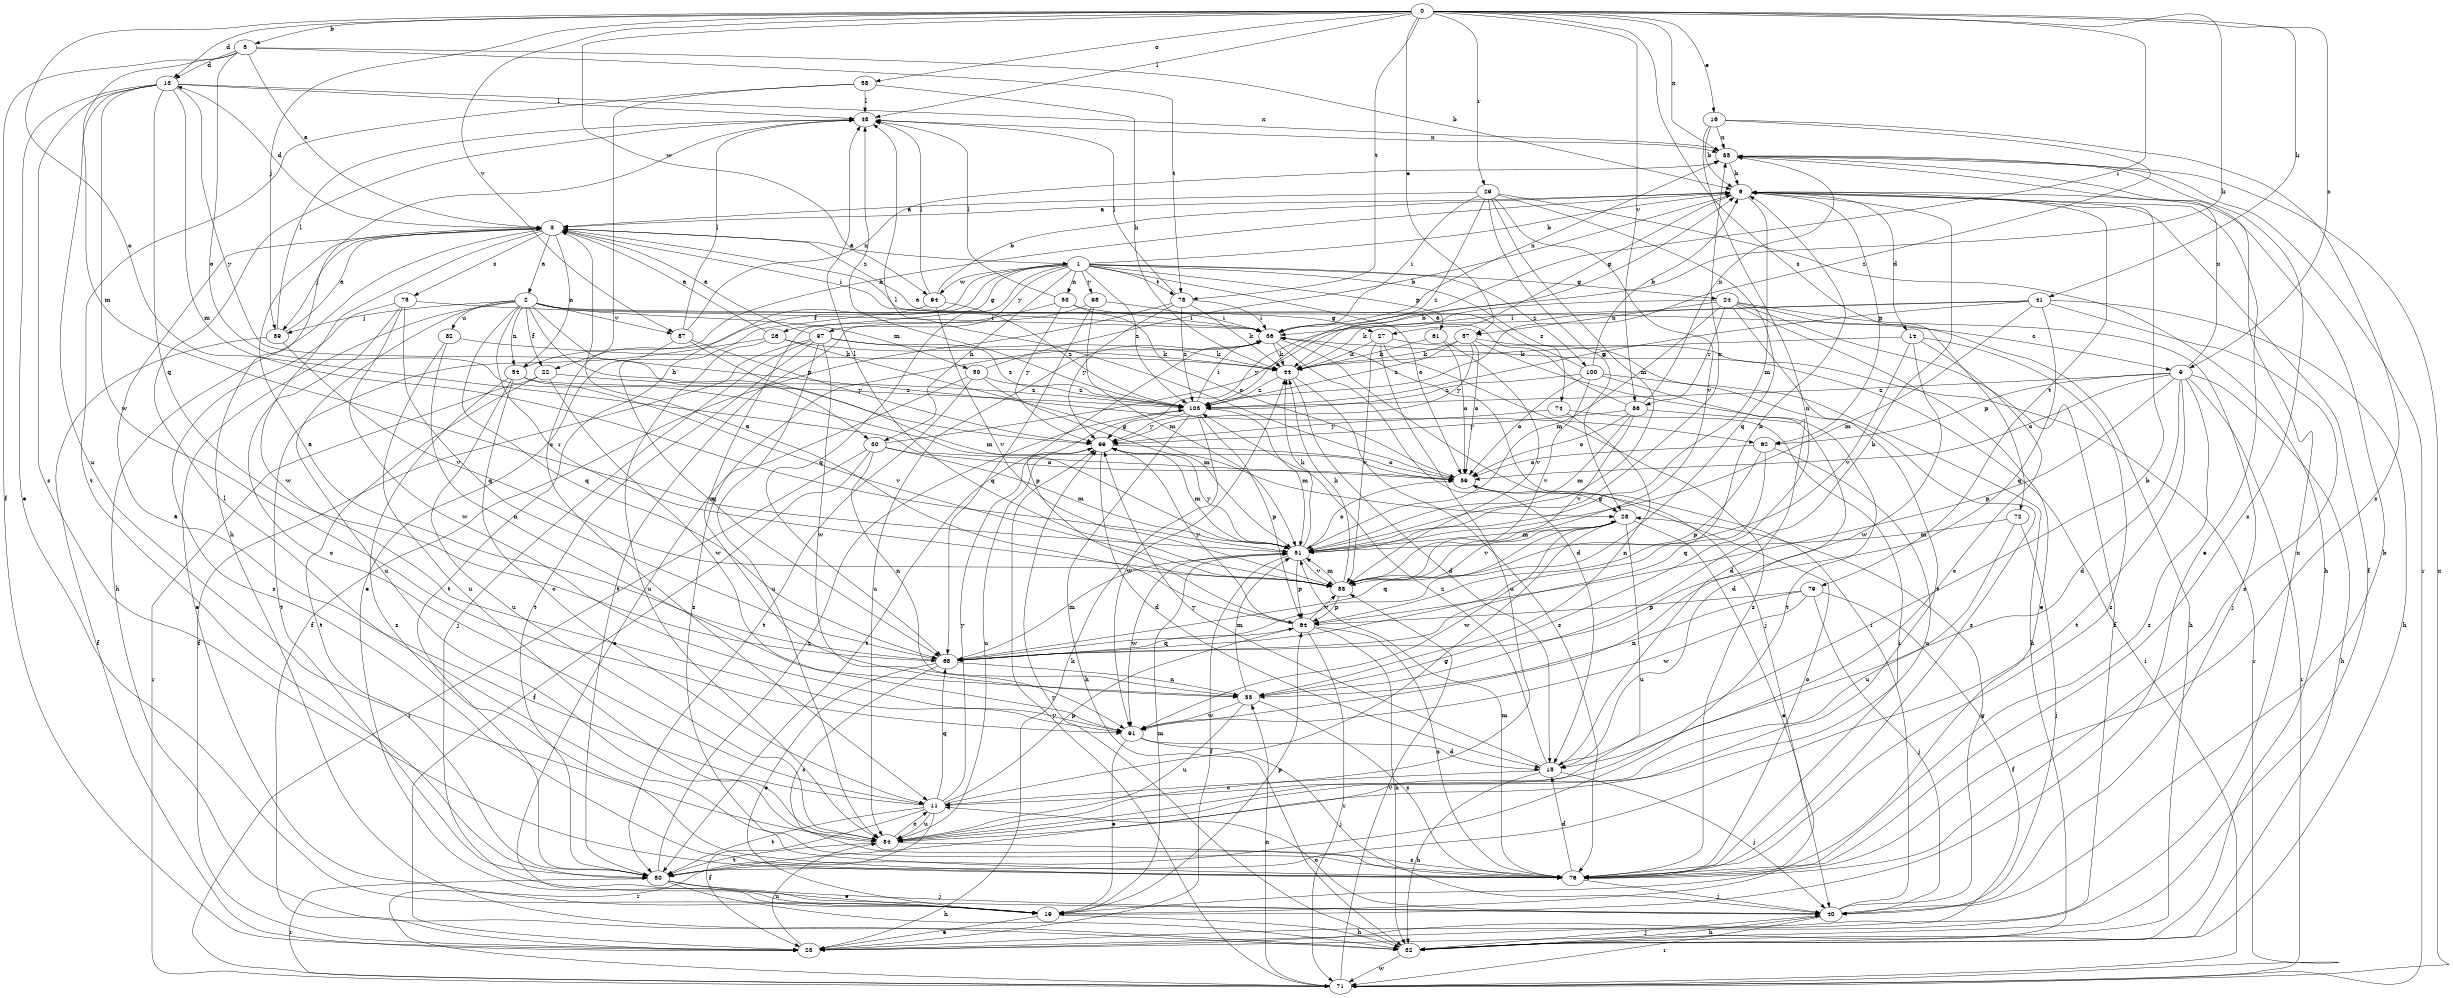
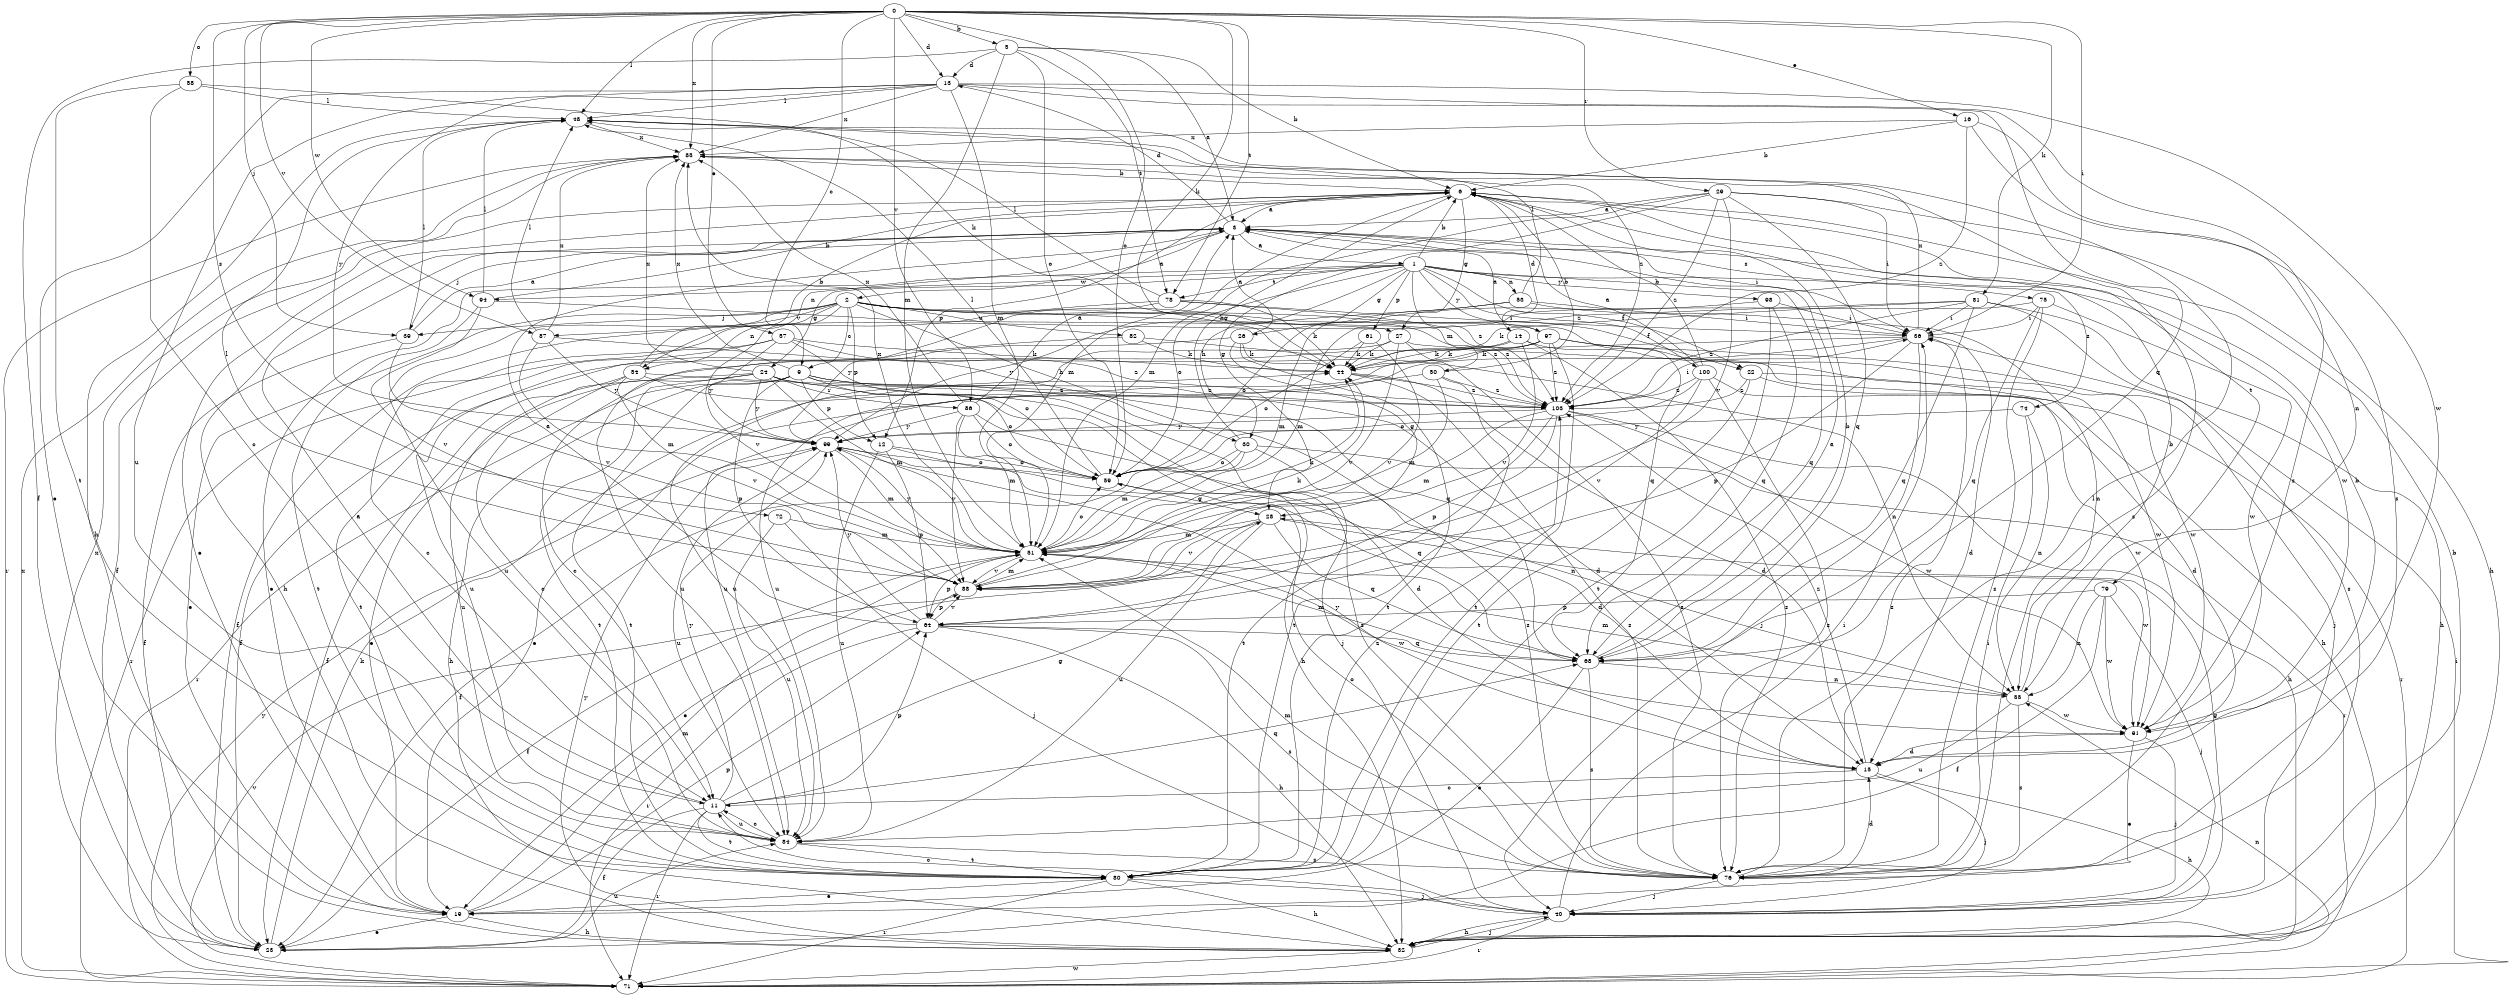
(2039, 300) -> (1977, 300)
(1599, 318) -> (646, 292)
(918, 331) -> (1184, 153)
(560, 445) -> (758, 445)
(1765, 445) -> (882, 445)
